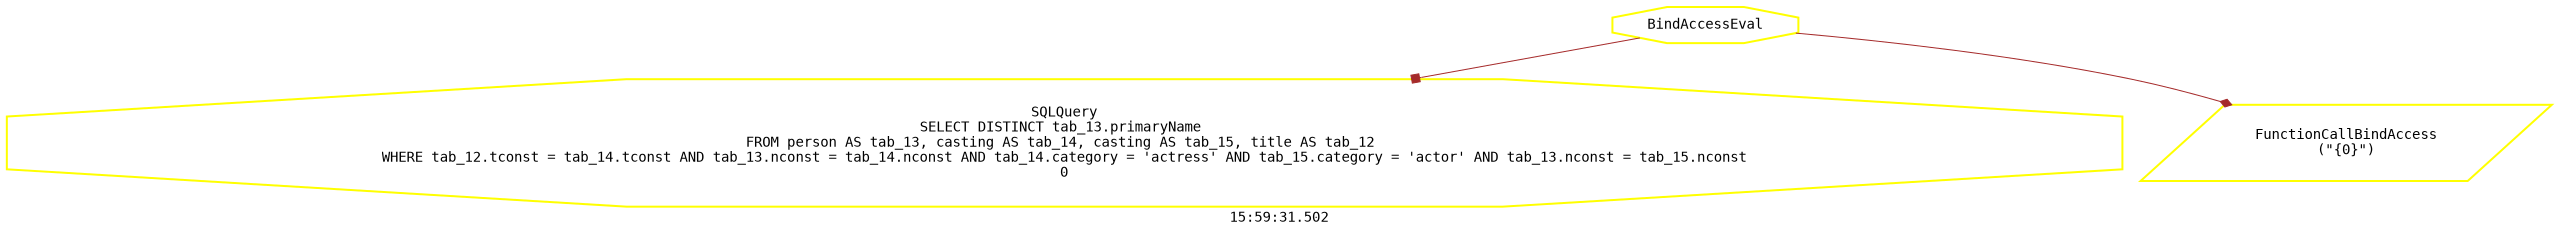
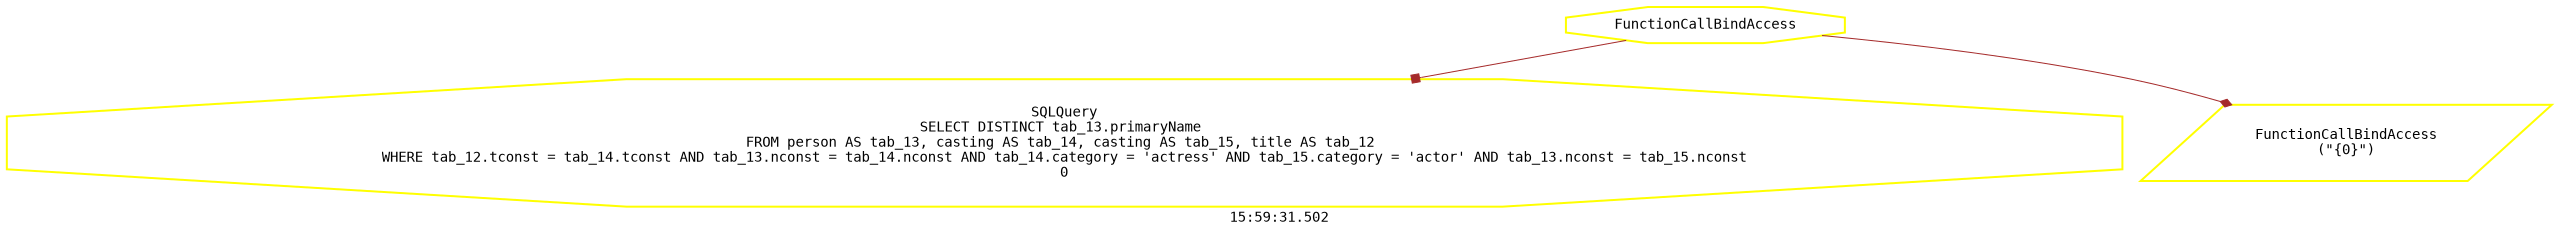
(1705, 25) -> (1705, 25)
